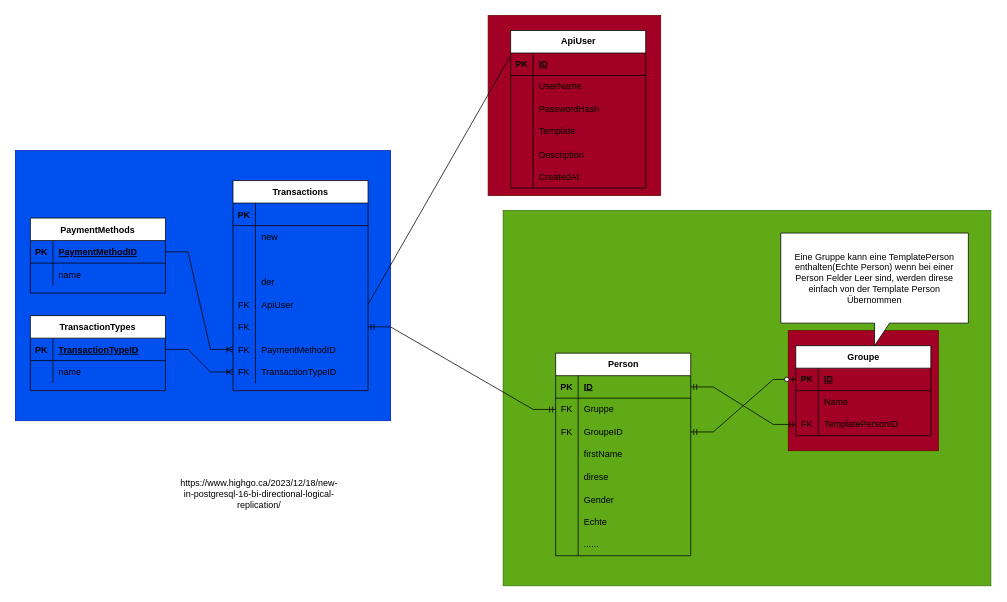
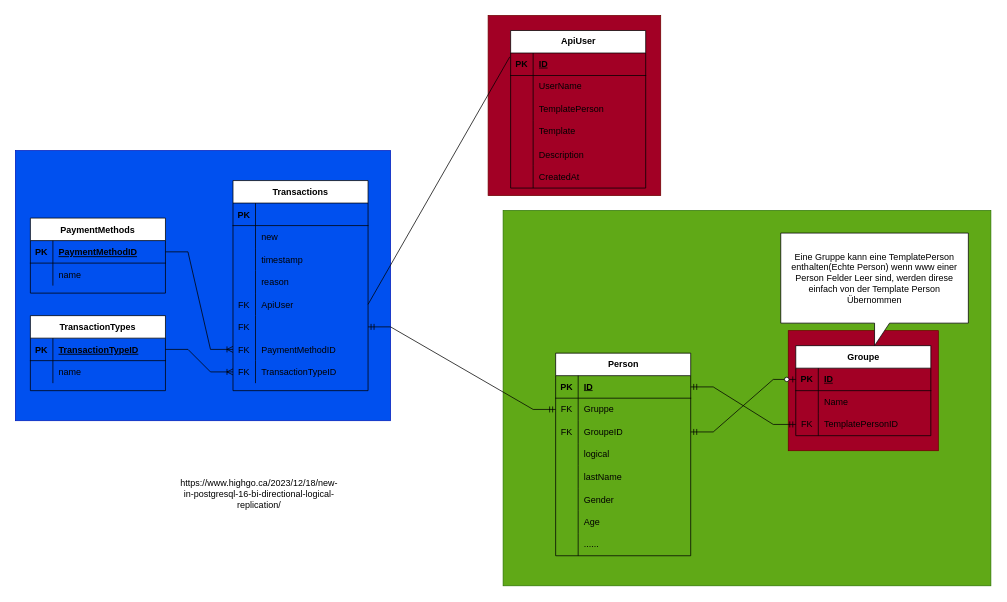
(569, 109) -> (573, 109)
none -> (312, 259)
(874, 278) -> (874, 278)
(269, 282) -> (276, 282)
(605, 454) -> (598, 454)
(598, 477) -> (603, 477)
(596, 522) -> (591, 522)
